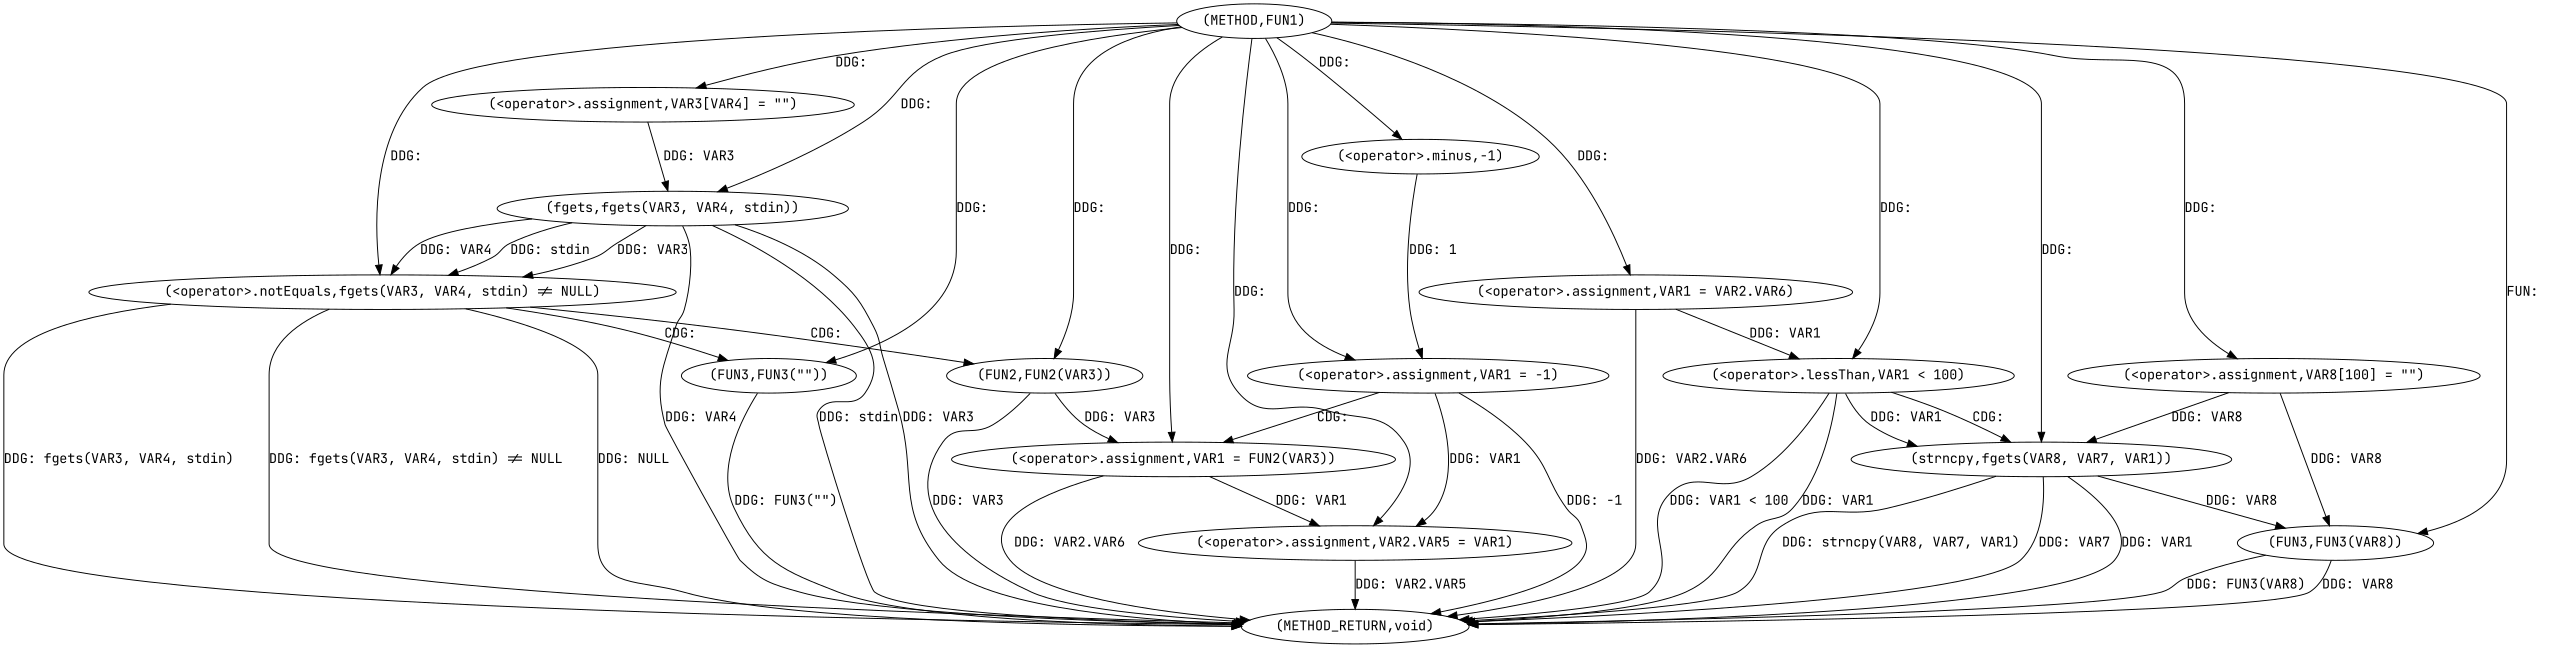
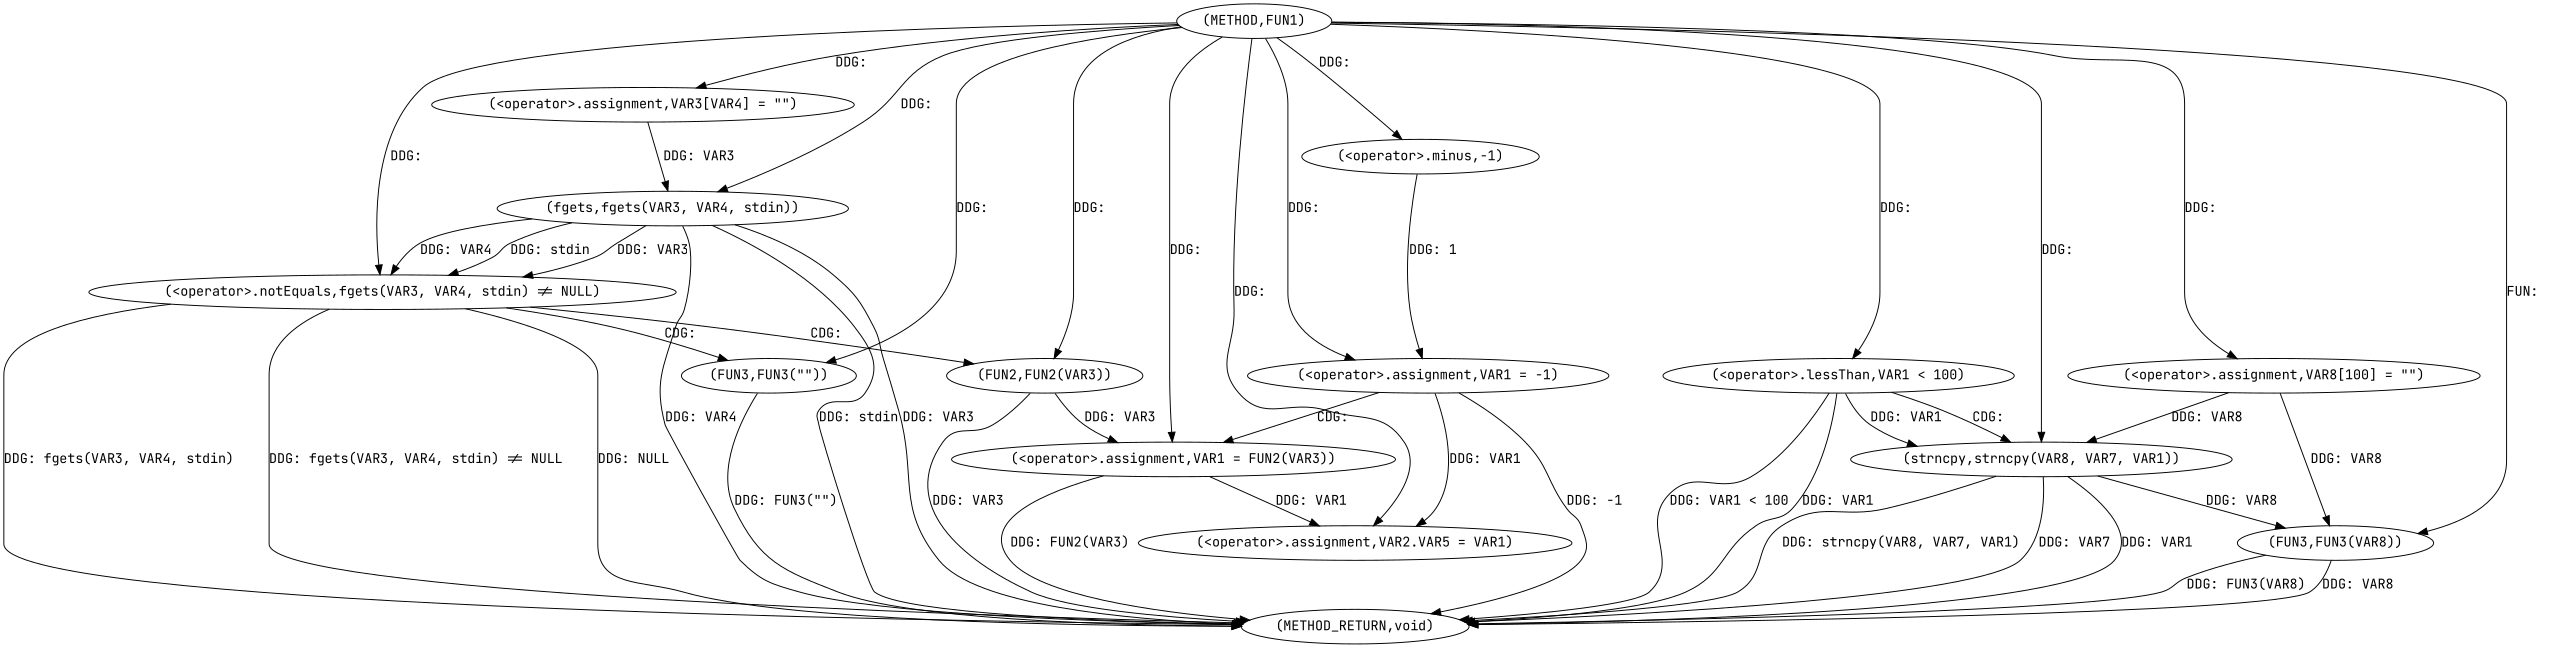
(1636, 292) -> none
(2041, 459) -> (2041, 459)
(1070, 543) -> (1070, 543)
(1355, 580) -> none
